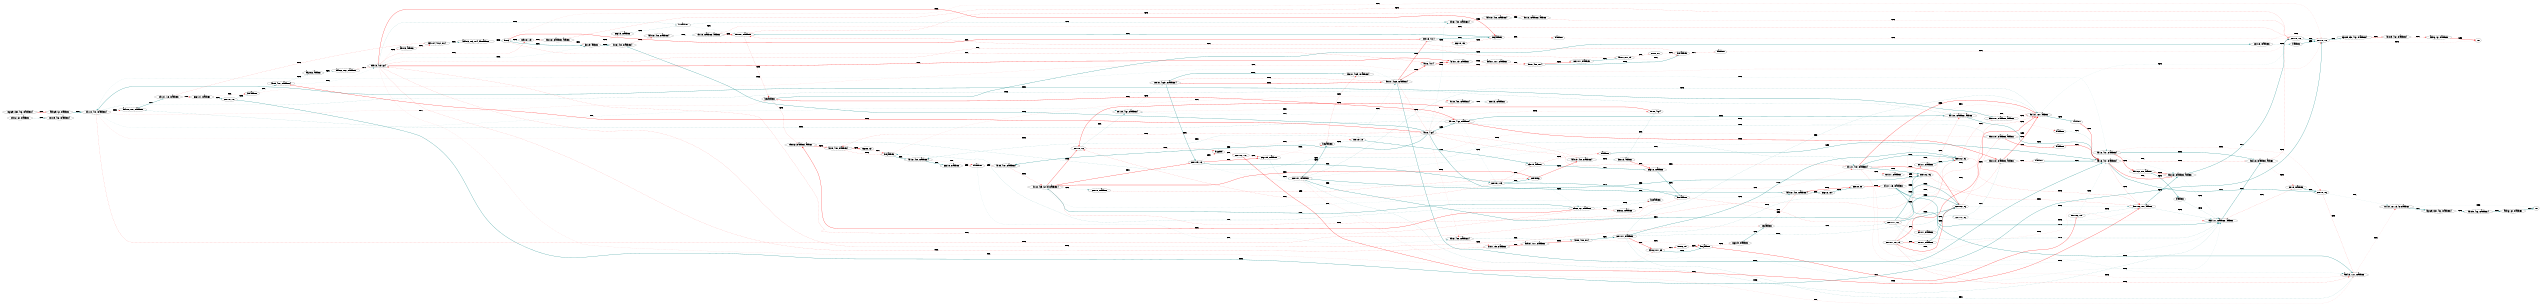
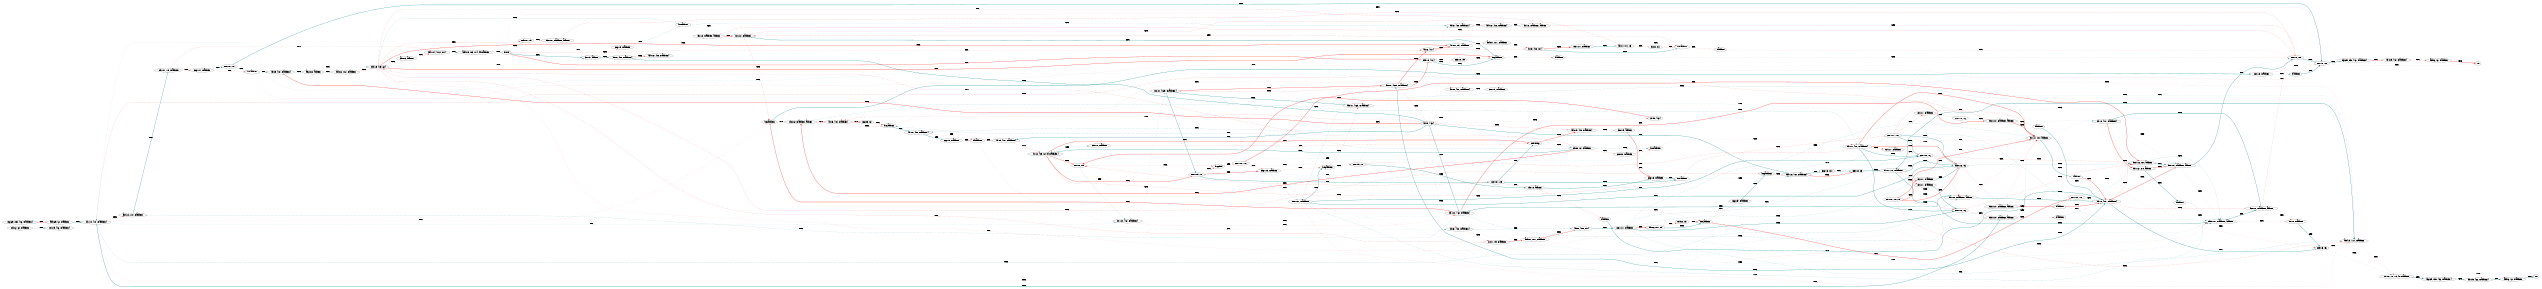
(1636, 165) -> (1608, 166)
(1871, 187) -> (1871, 171)
